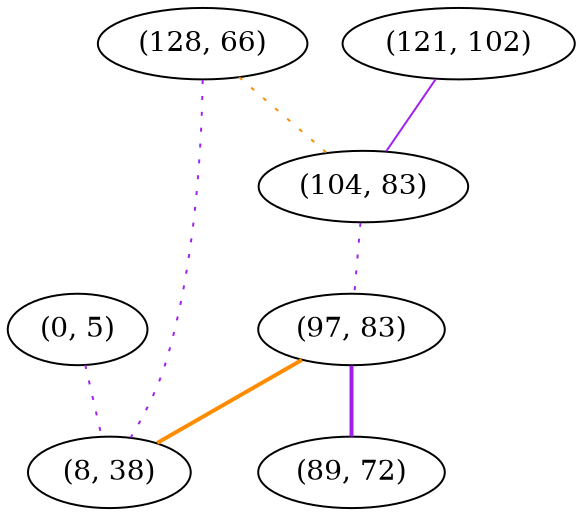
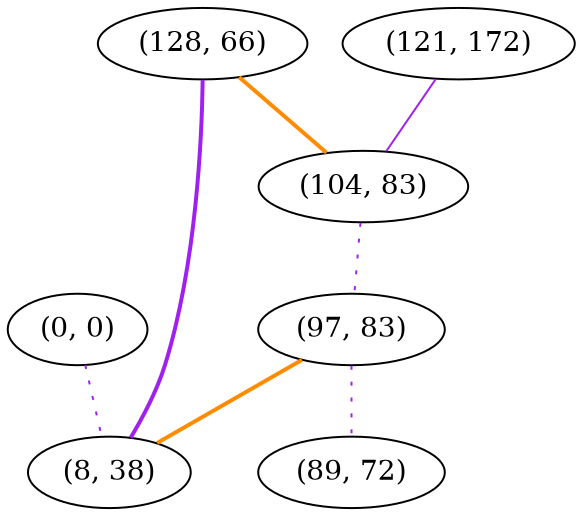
(459, 44) -> (459, 44)
(283, 115) -> (283, 115)
(188, 264) -> (188, 264)
(78, 329) -> (78, 329)
(351, 401) -> (351, 401)
